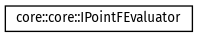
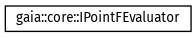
(99, 19) -> (98, 19)
